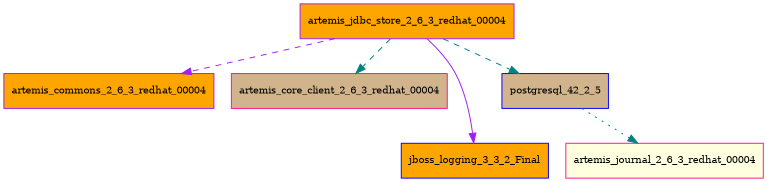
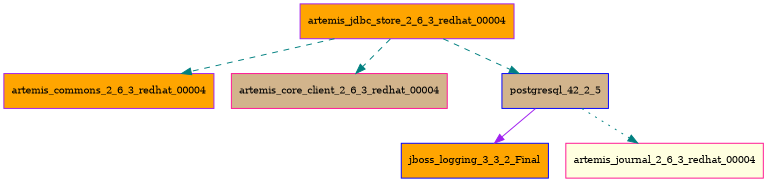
(263, 55) -> (263, 55)
(459, 81) -> (519, 123)
